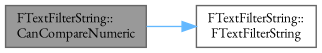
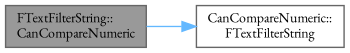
(256, 26) -> (270, 26)
